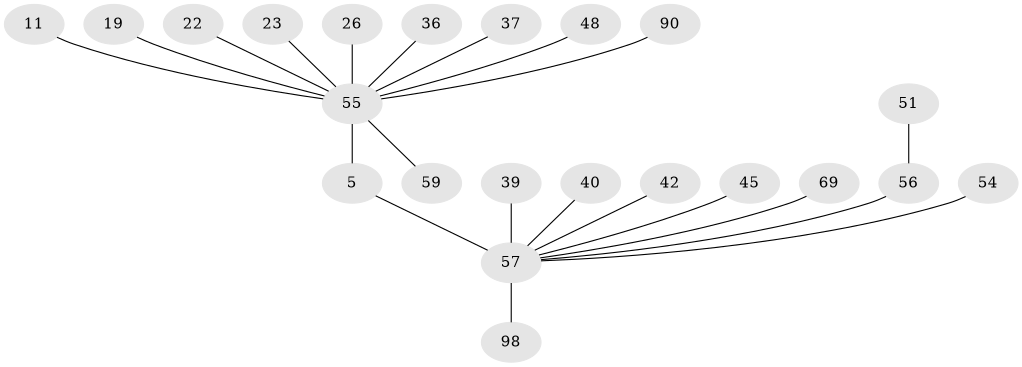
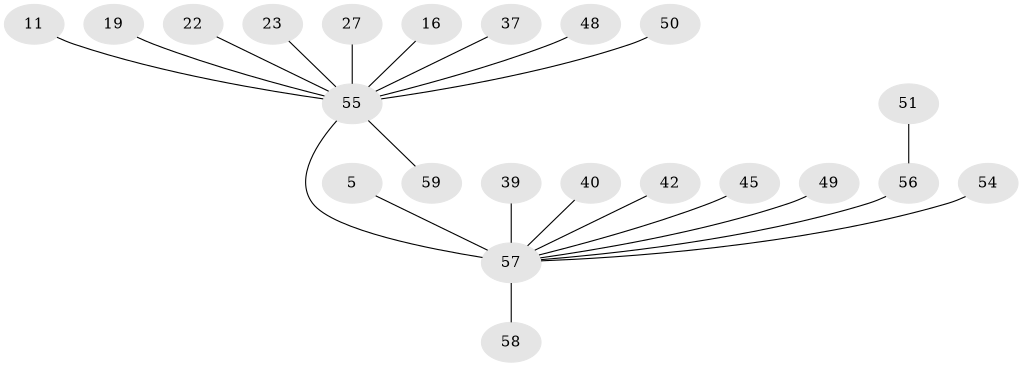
(352, 24) -> (352, 24)
(432, 24) -> (432, 24)
(670, 24) -> (670, 24)
(352, 144) -> (350, 226)
(829, 183) -> (829, 183)
(511, 342) -> (511, 342)
